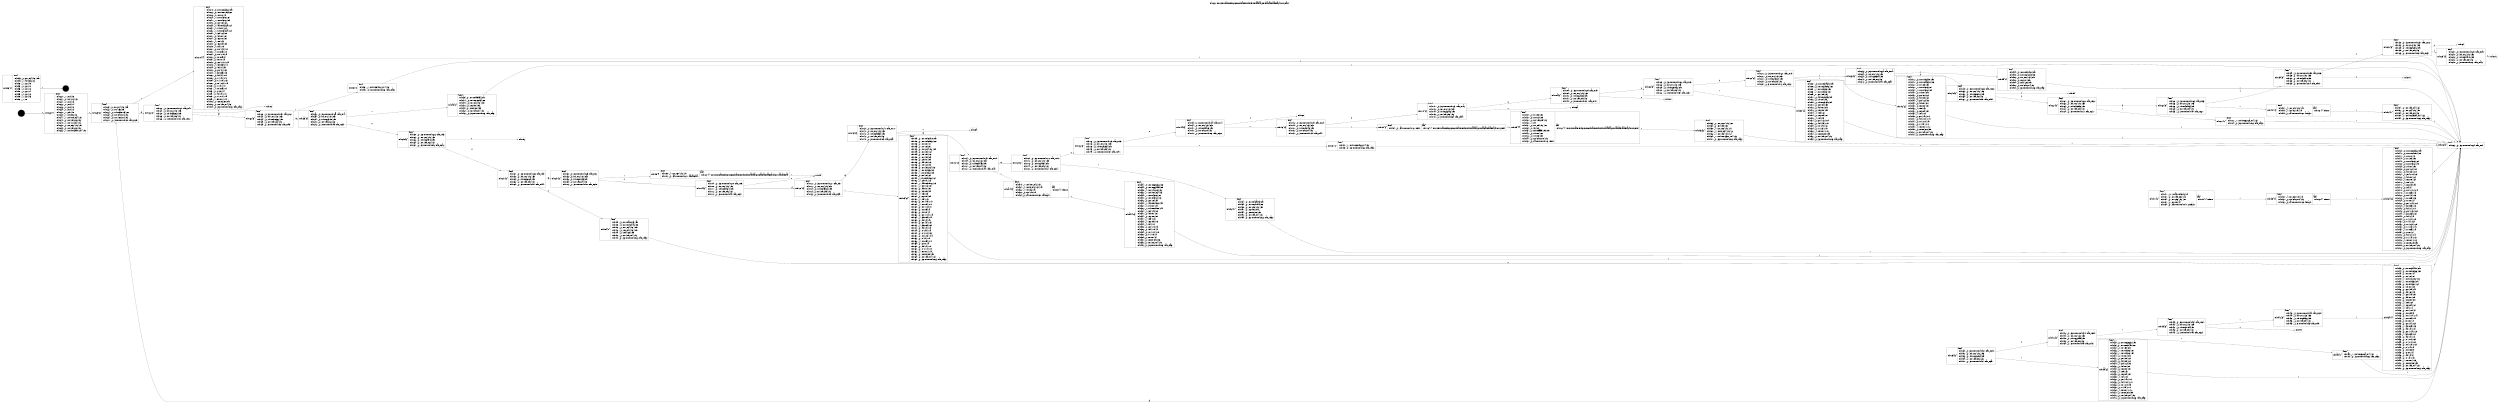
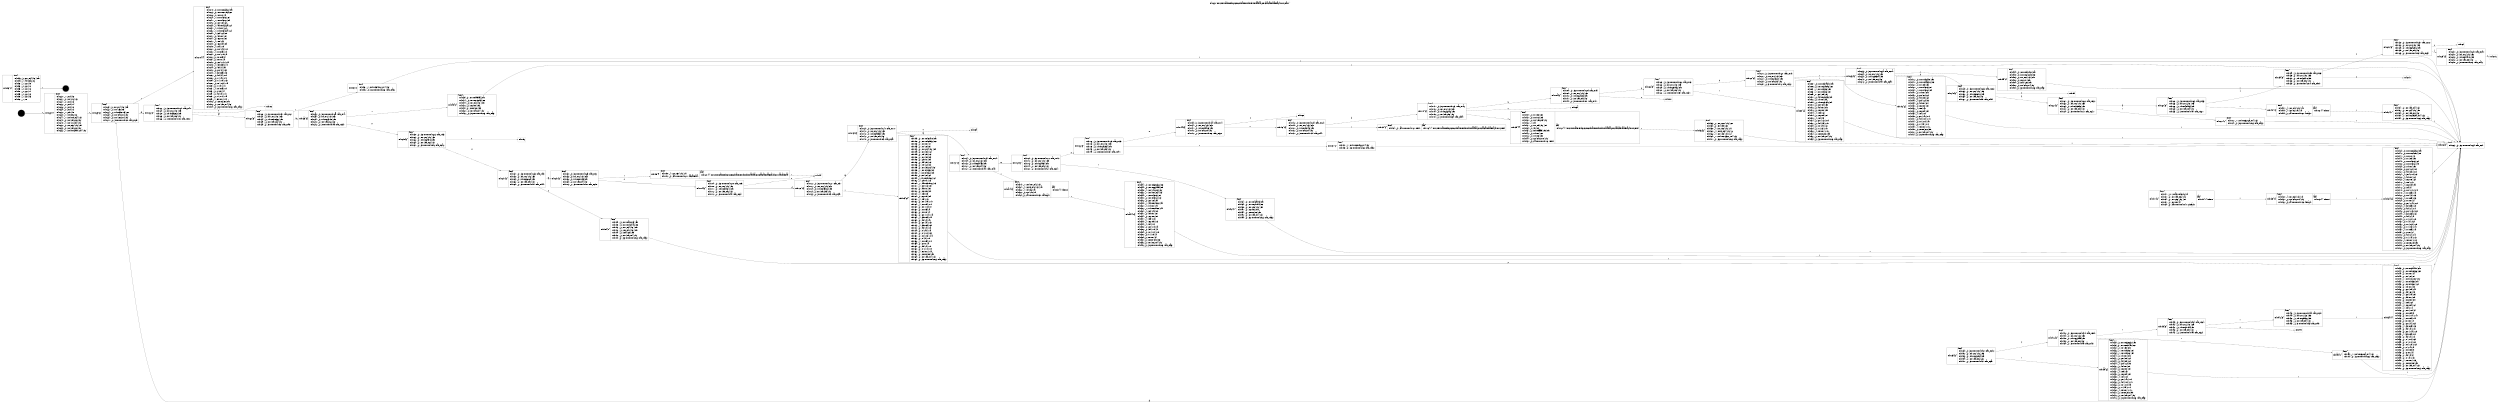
(1508, 128) -> (1488, 117)
